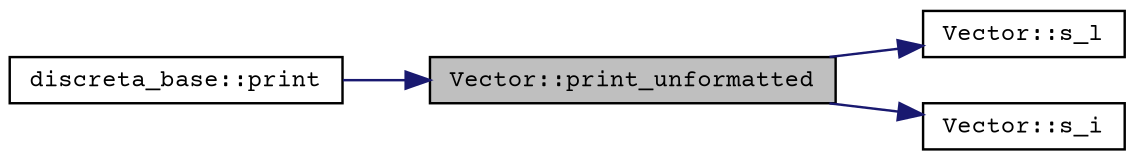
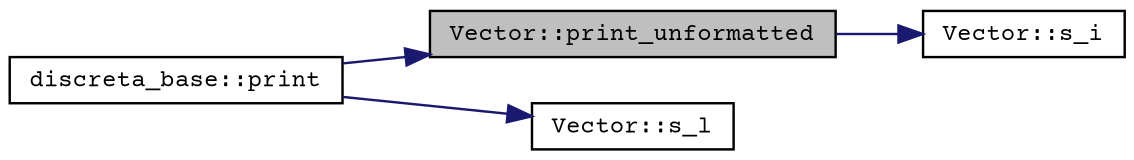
(864, 53) -> (425, 105)
